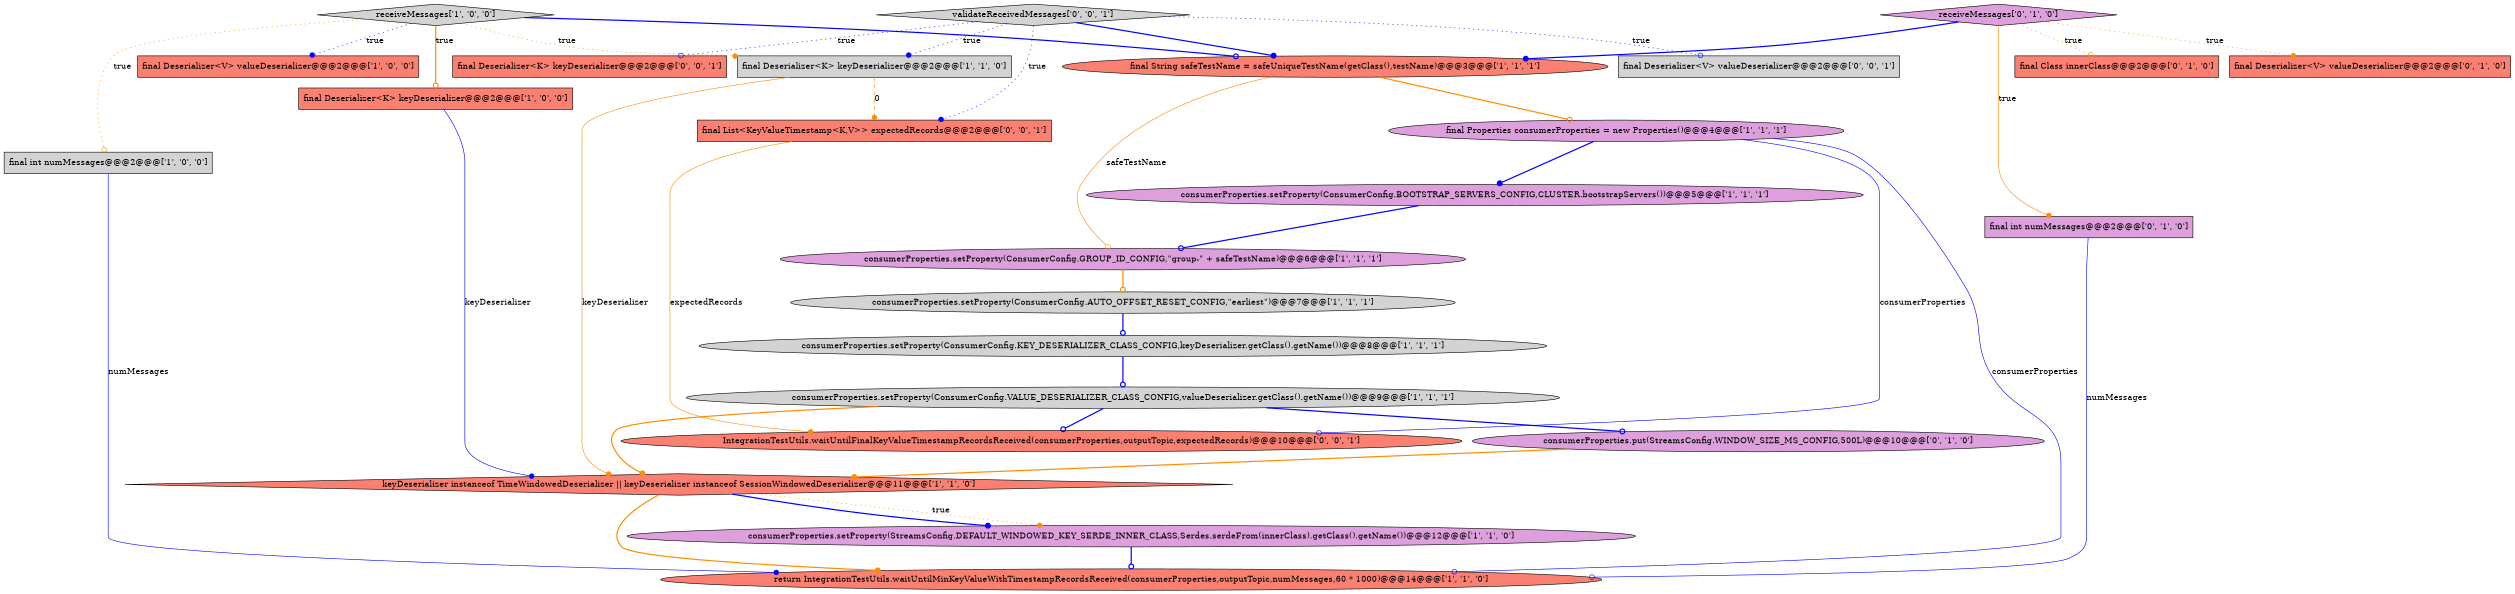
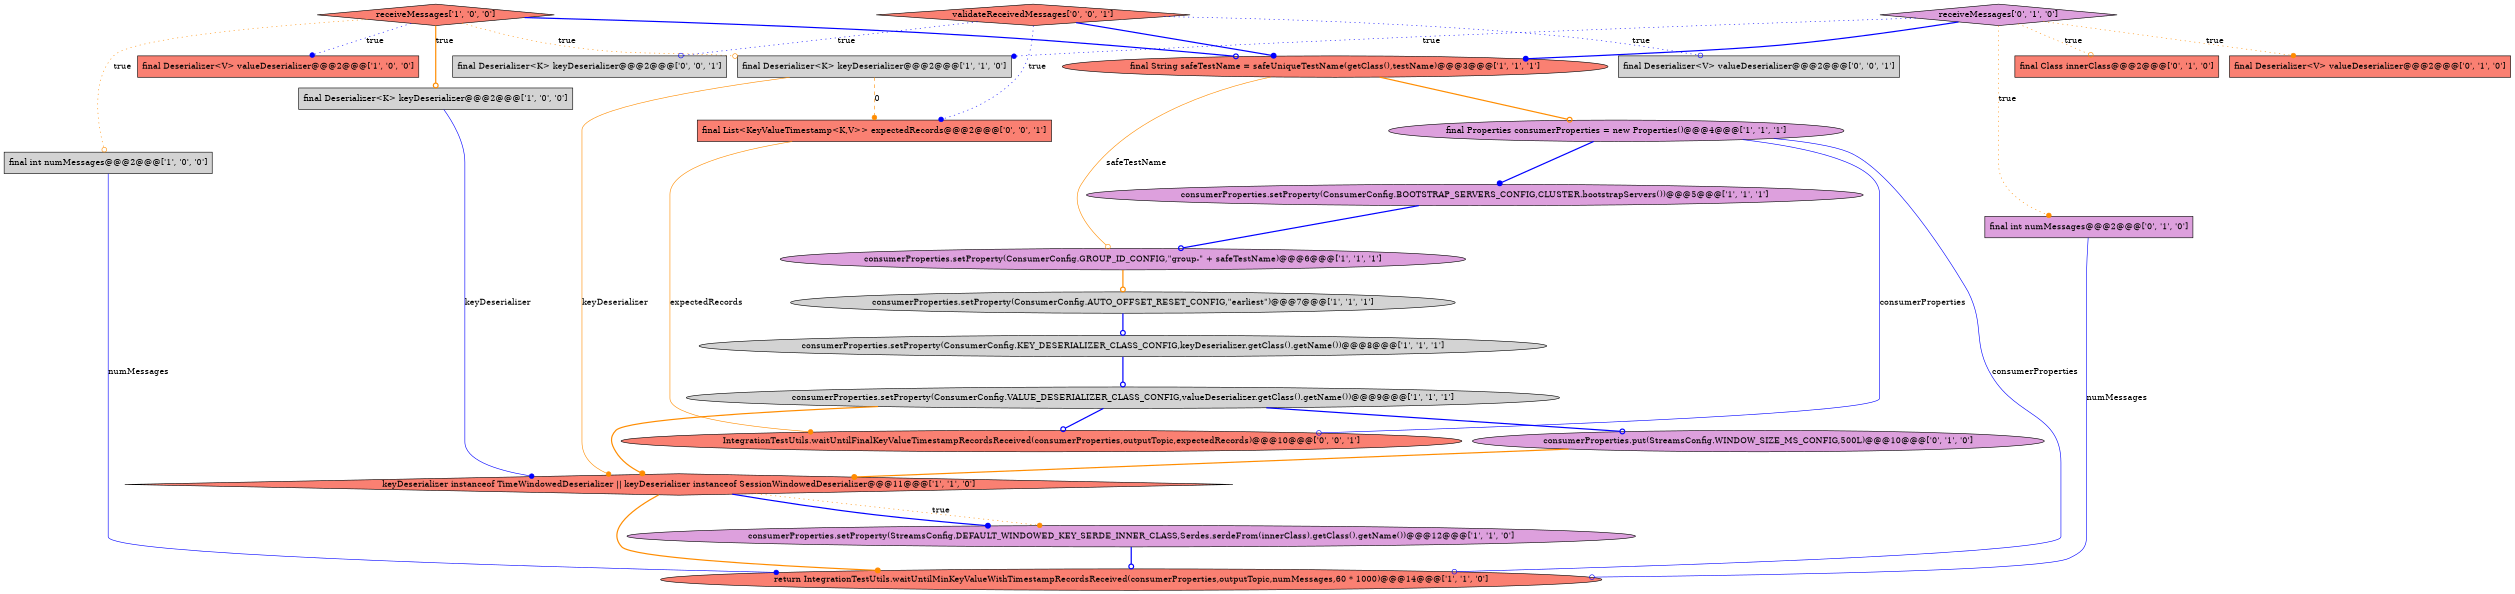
(436, 15) -> (436, 15)
(1033, 15) -> (1033, 15)
(959, 39) -> (1466, 35)
(596, 50) -> (596, 50)
(590, 67) -> (590, 67)
(436, 99) -> (436, 99)
(1999, 132) -> (1999, 132)
